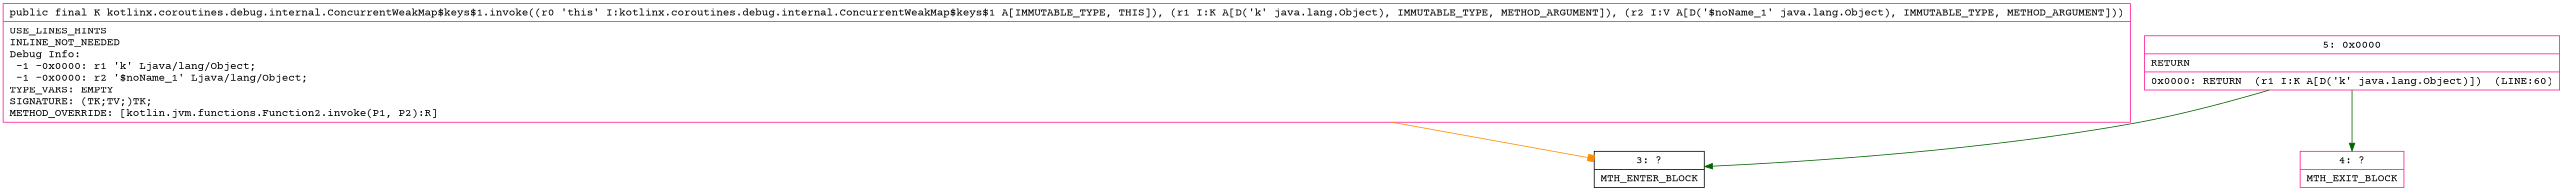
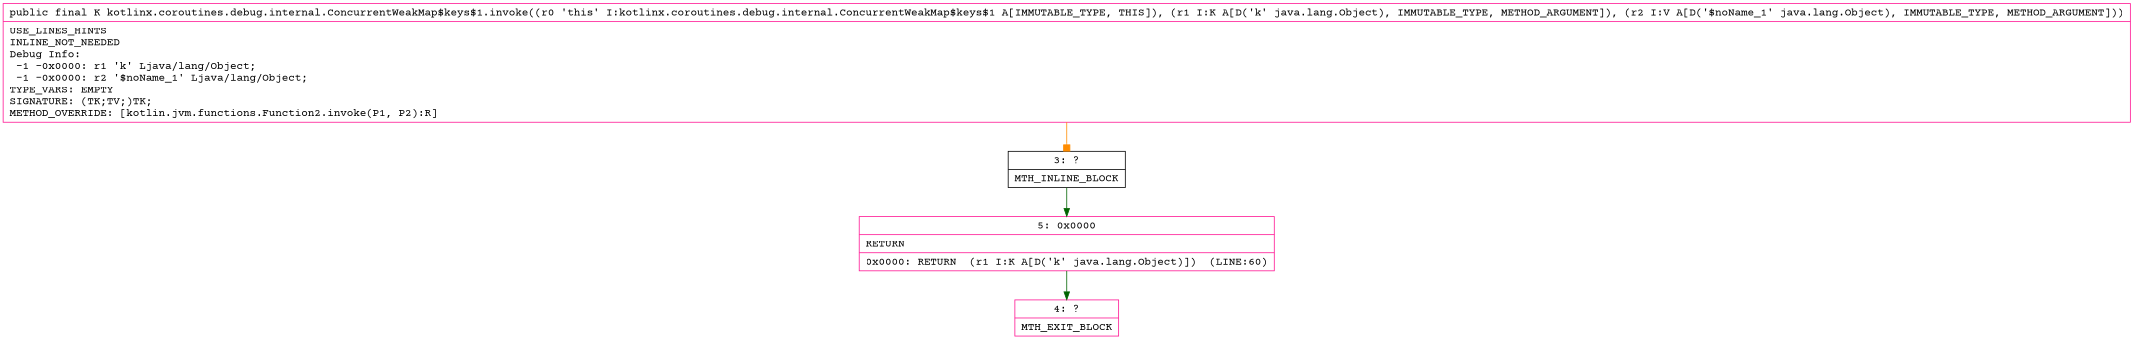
(1993, 144) -> (1067, 198)
(1649, 178) -> (1067, 178)
